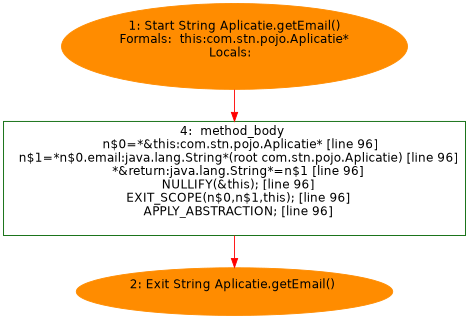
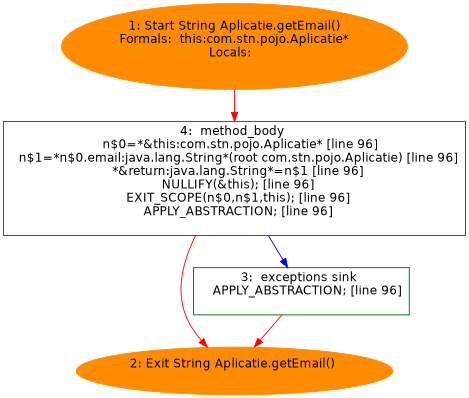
none -> (301, 291)
